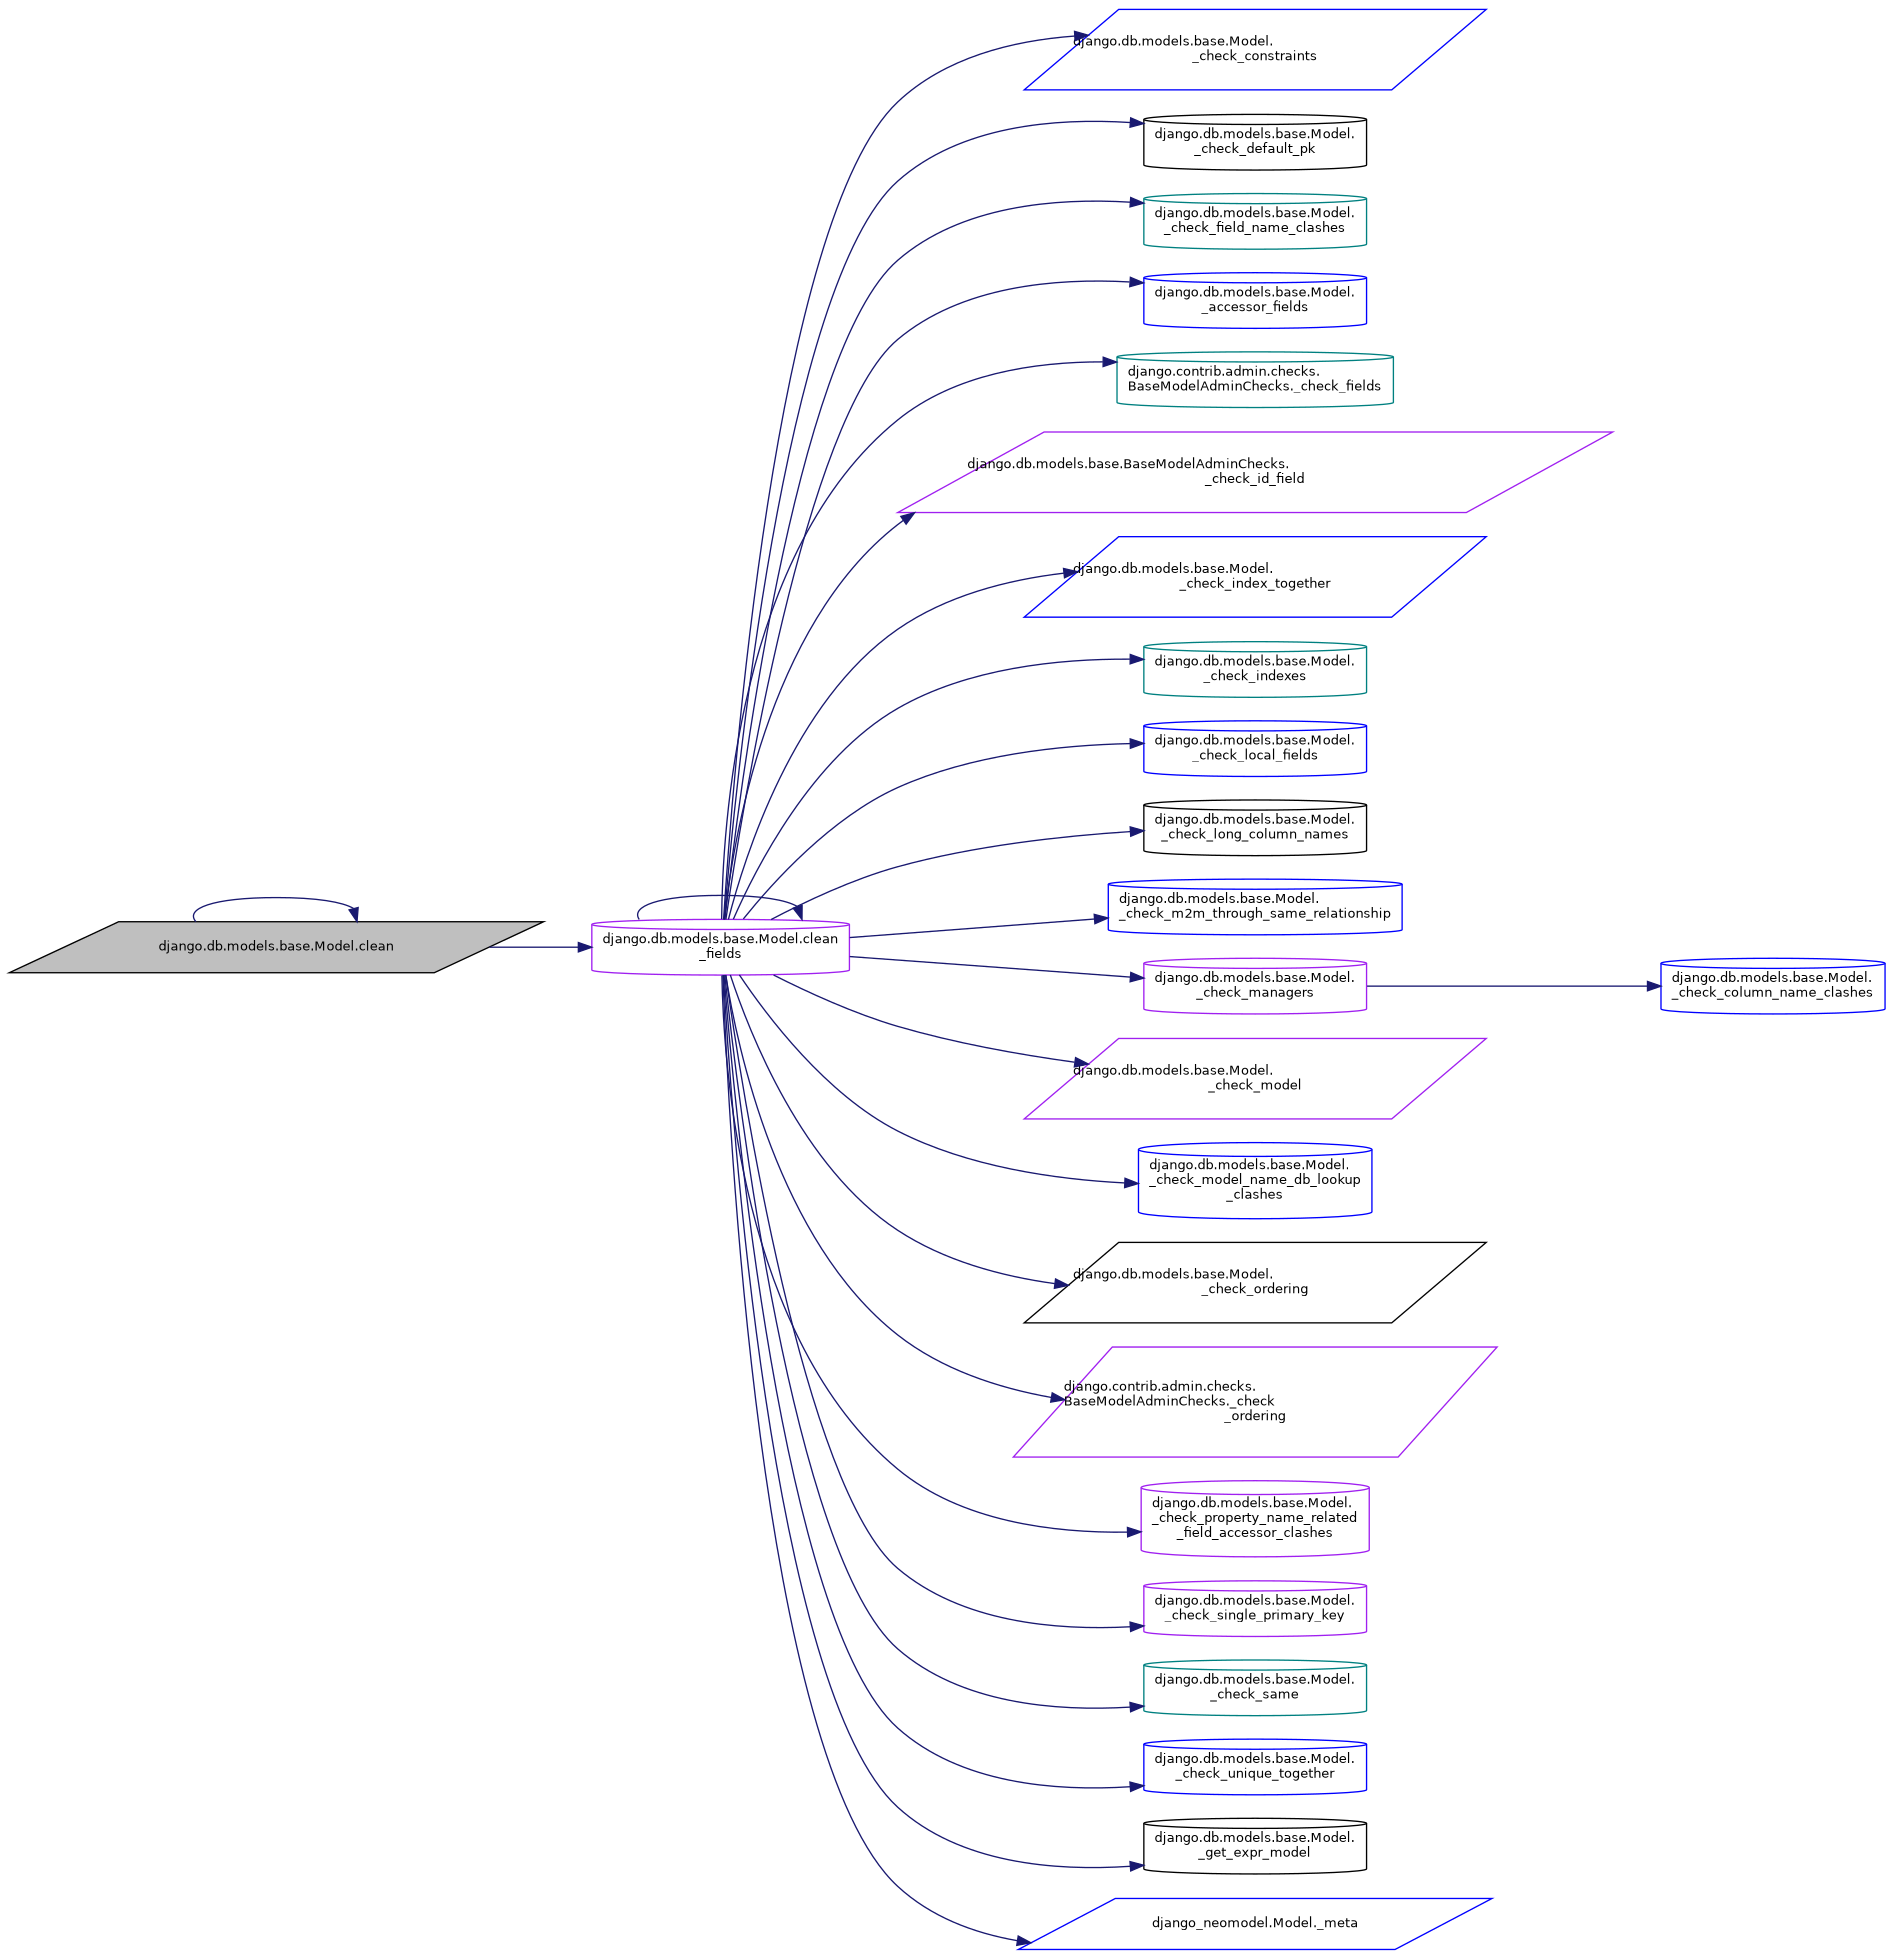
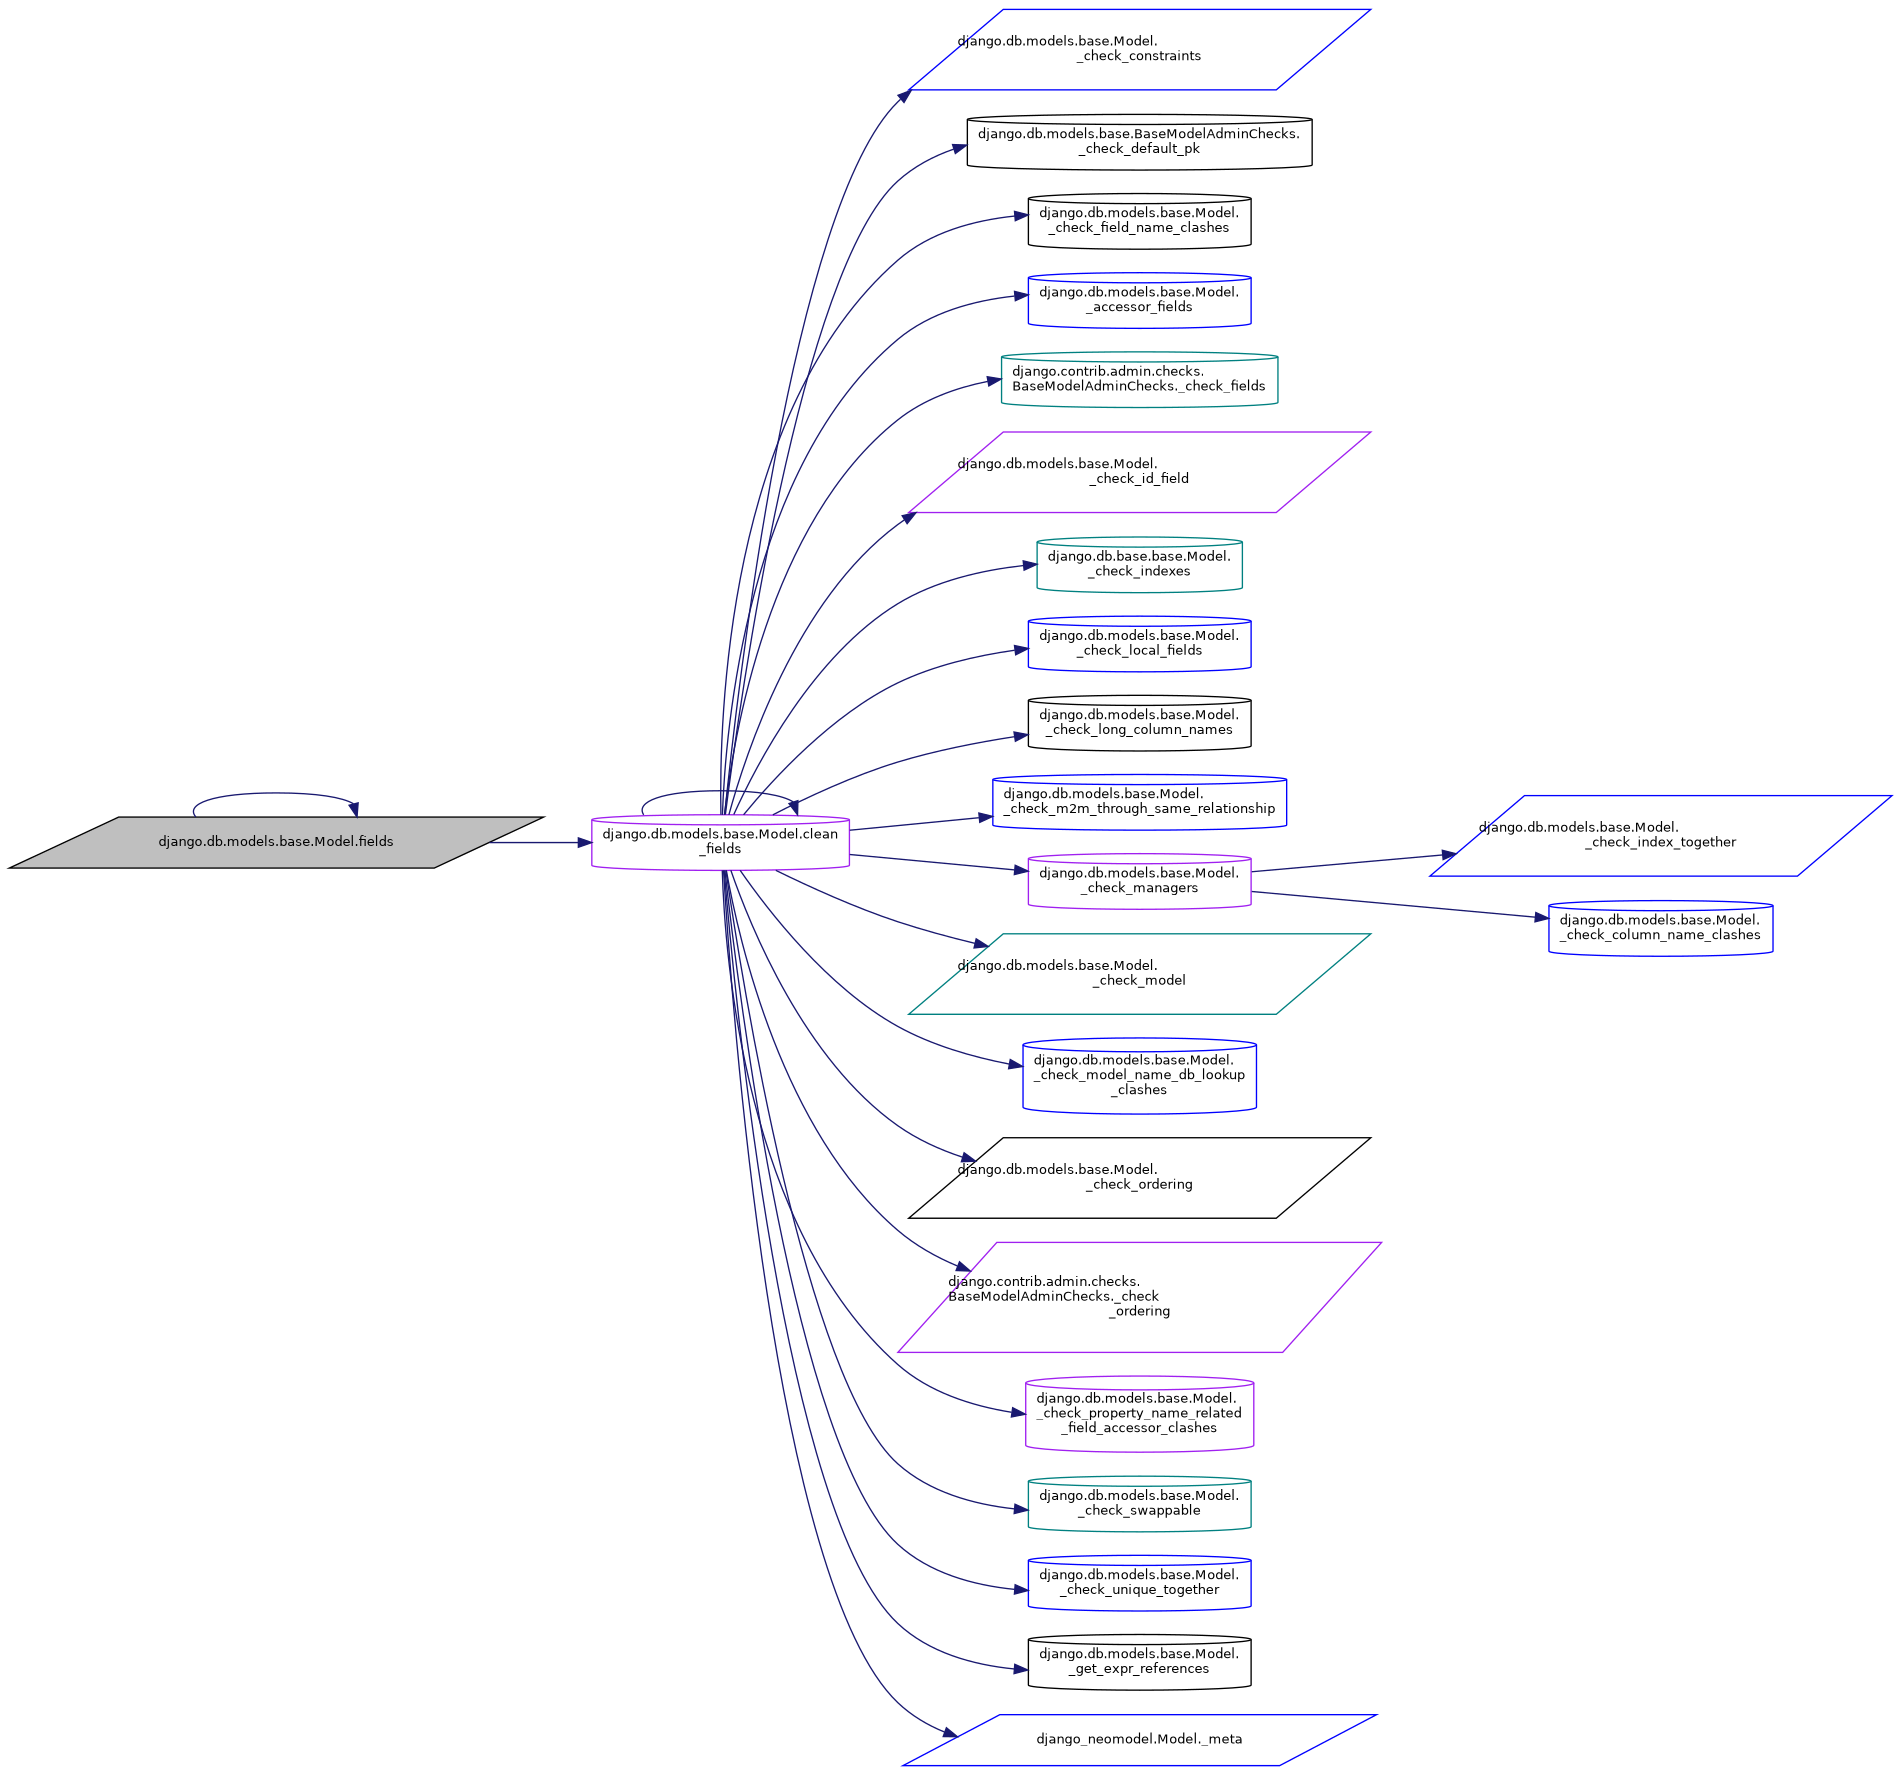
(1255, 142) -> (1140, 142)
(1255, 221) -> (1140, 221)
(1255, 472) -> (1140, 472)
(1255, 669) -> (1140, 565)
(838, 686) -> (1347, 863)
(276, 947) -> (276, 843)
(1255, 1079) -> (1140, 974)
(1255, 1609) -> none
(1255, 1688) -> (1140, 1504)
(1255, 1846) -> (1140, 1662)
